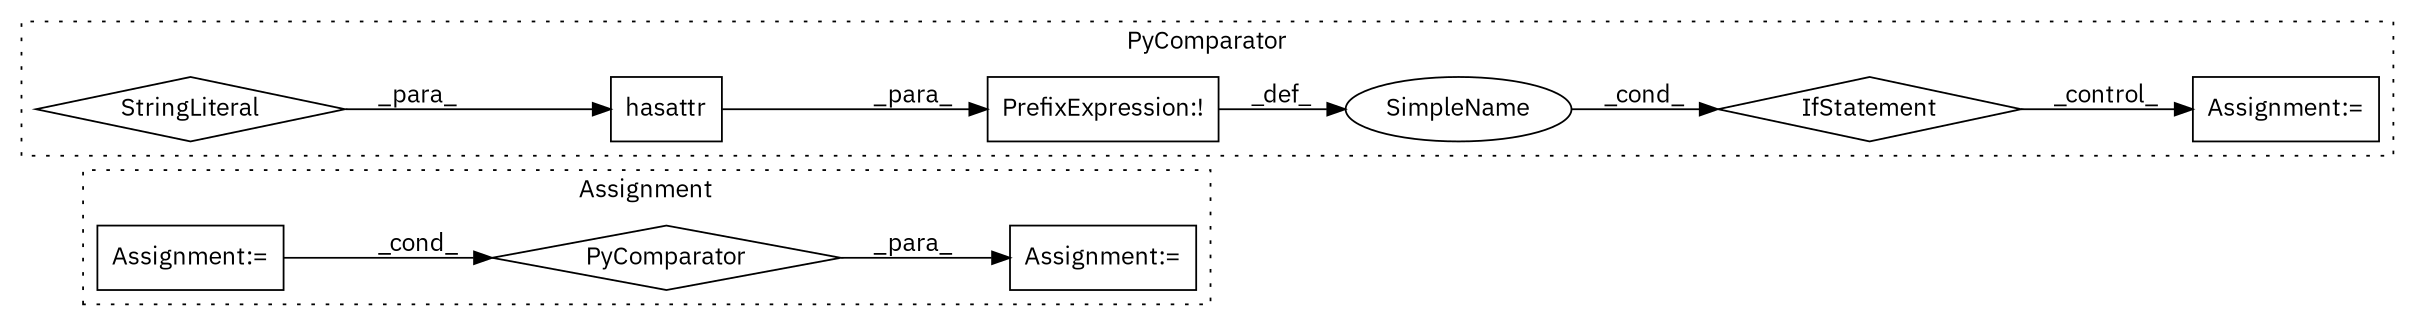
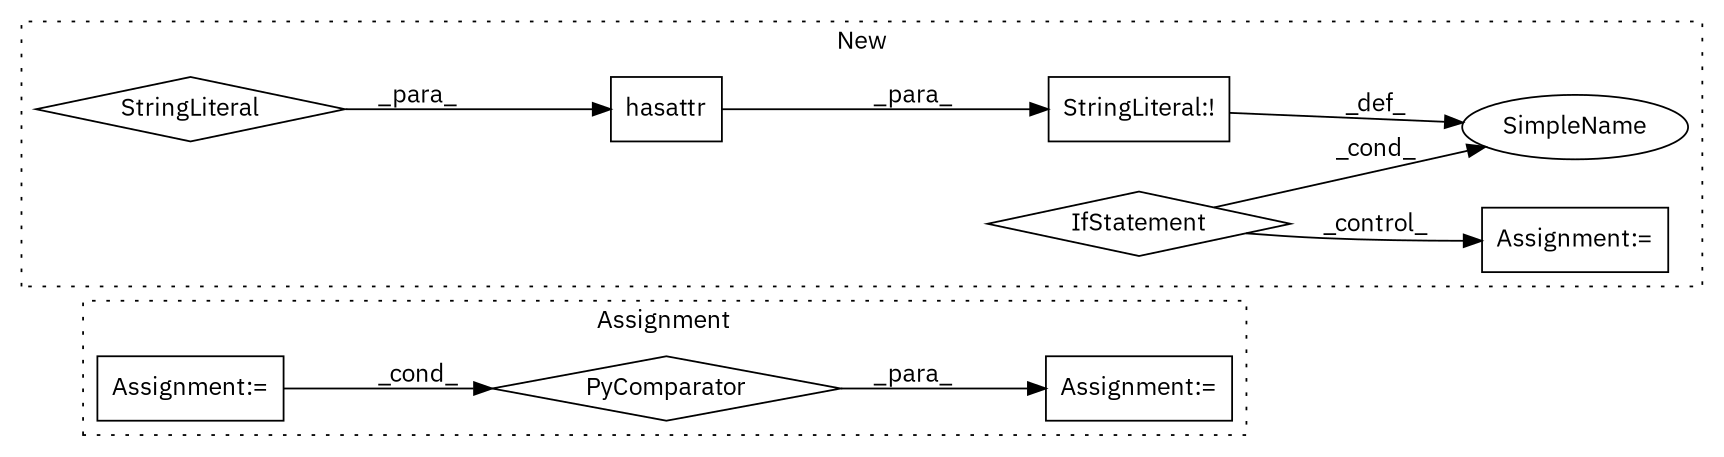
(1207, 42) -> (862, 42)
(1103, 109) -> (1139, 109)
(1636, 109) -> (1341, 179)
